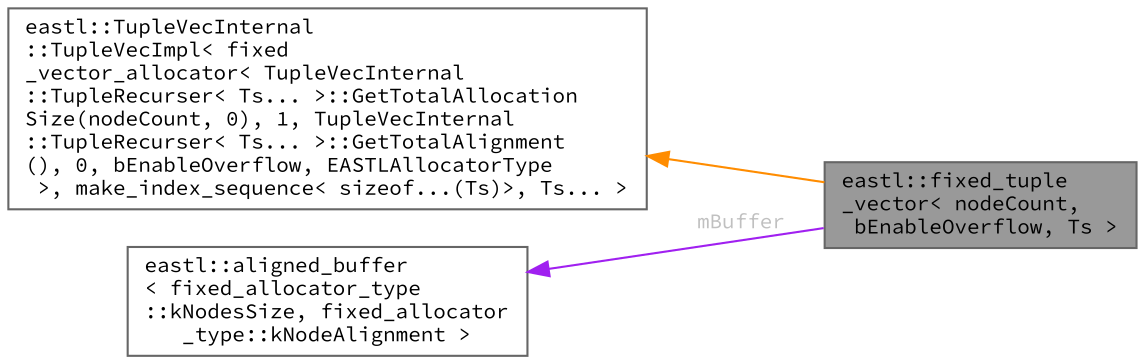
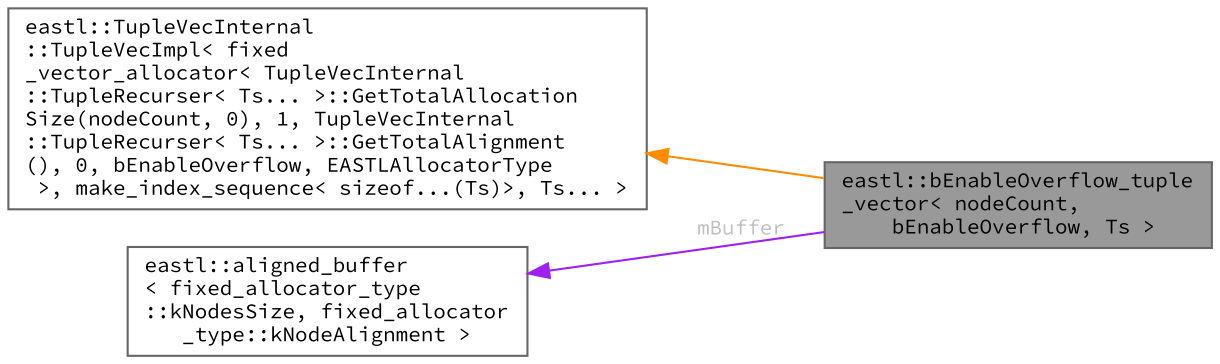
(981, 205) -> (1018, 205)
